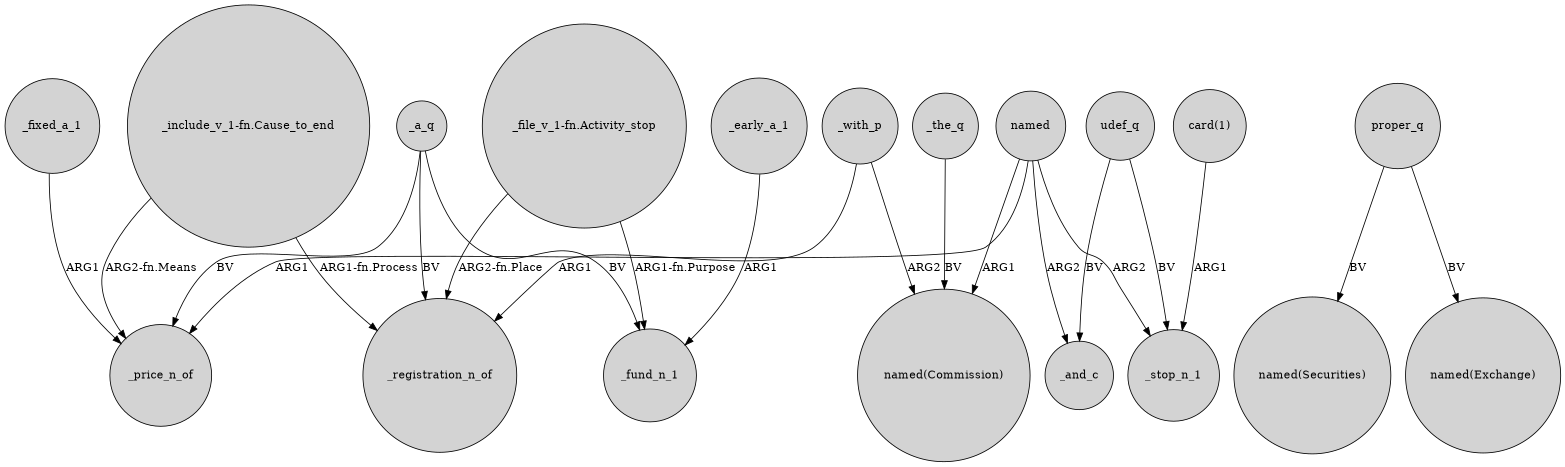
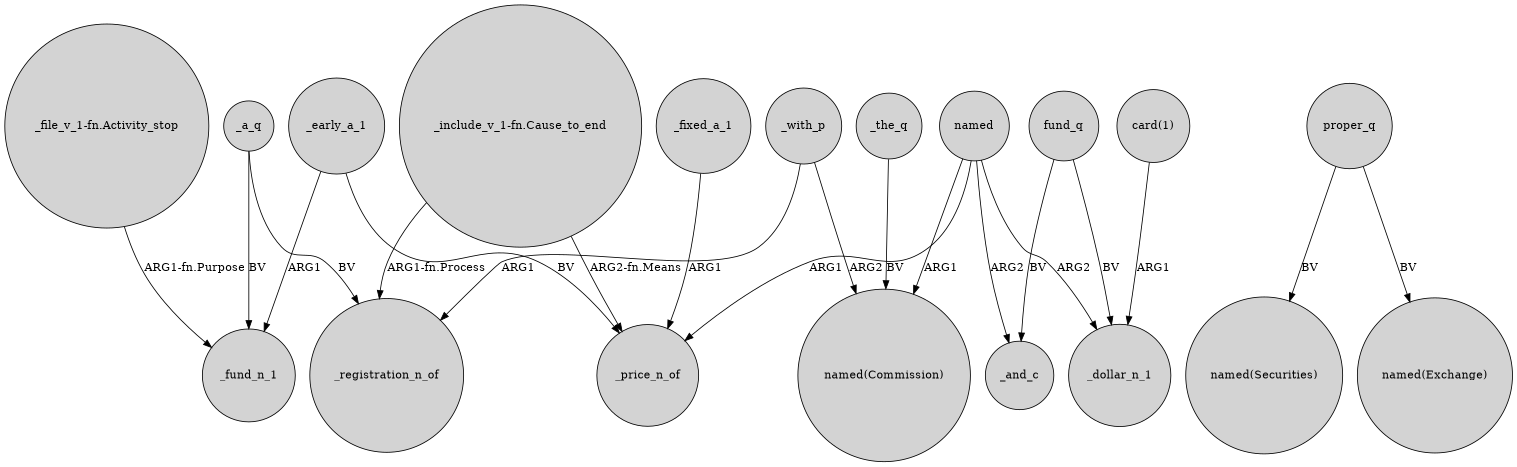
(1120, 126) -> (1064, 126)
(474, 236) -> none
(290, 255) -> (470, 257)
(1174, 375) -> (1120, 375)
